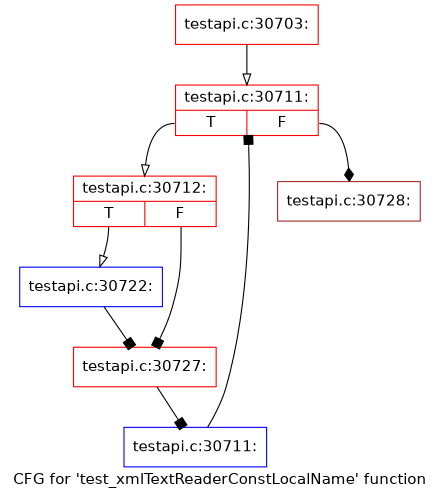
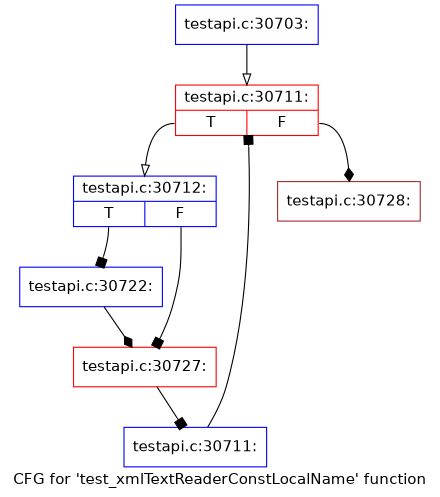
(247, 25) -> (247, 25)
(145, 201) -> (145, 201)
(107, 242) -> (107, 242)
(115, 323) -> (114, 322)
